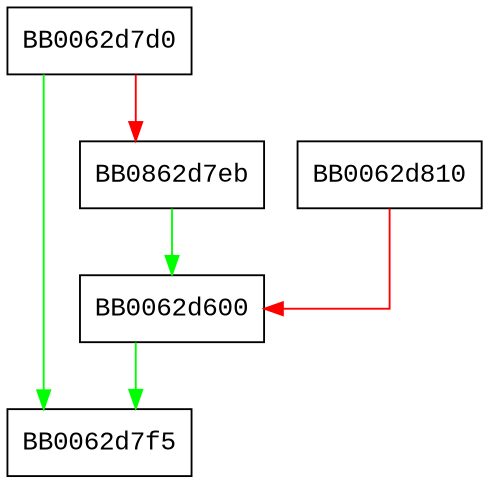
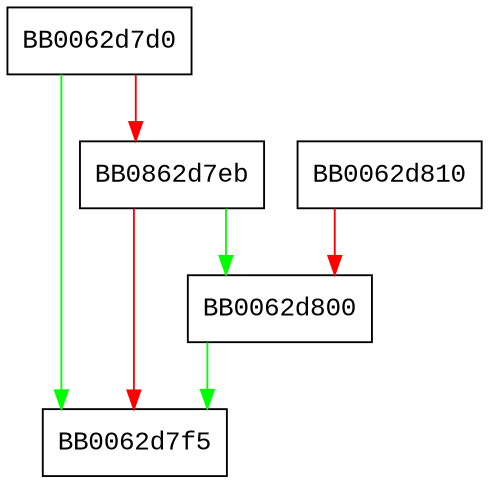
none -> (134, 300)
(172, 309) -> (280, 309)
